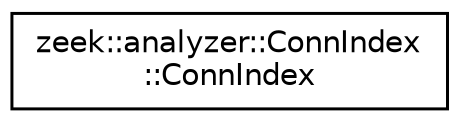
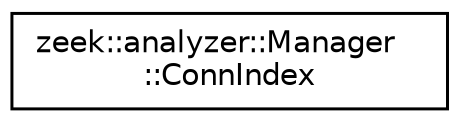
(230, 61) -> (230, 61)
